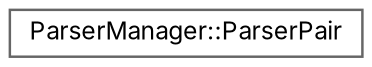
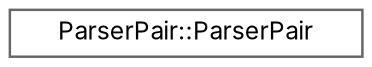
(186, 33) -> (186, 33)
